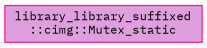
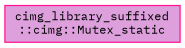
(104, 24) -> (92, 24)
